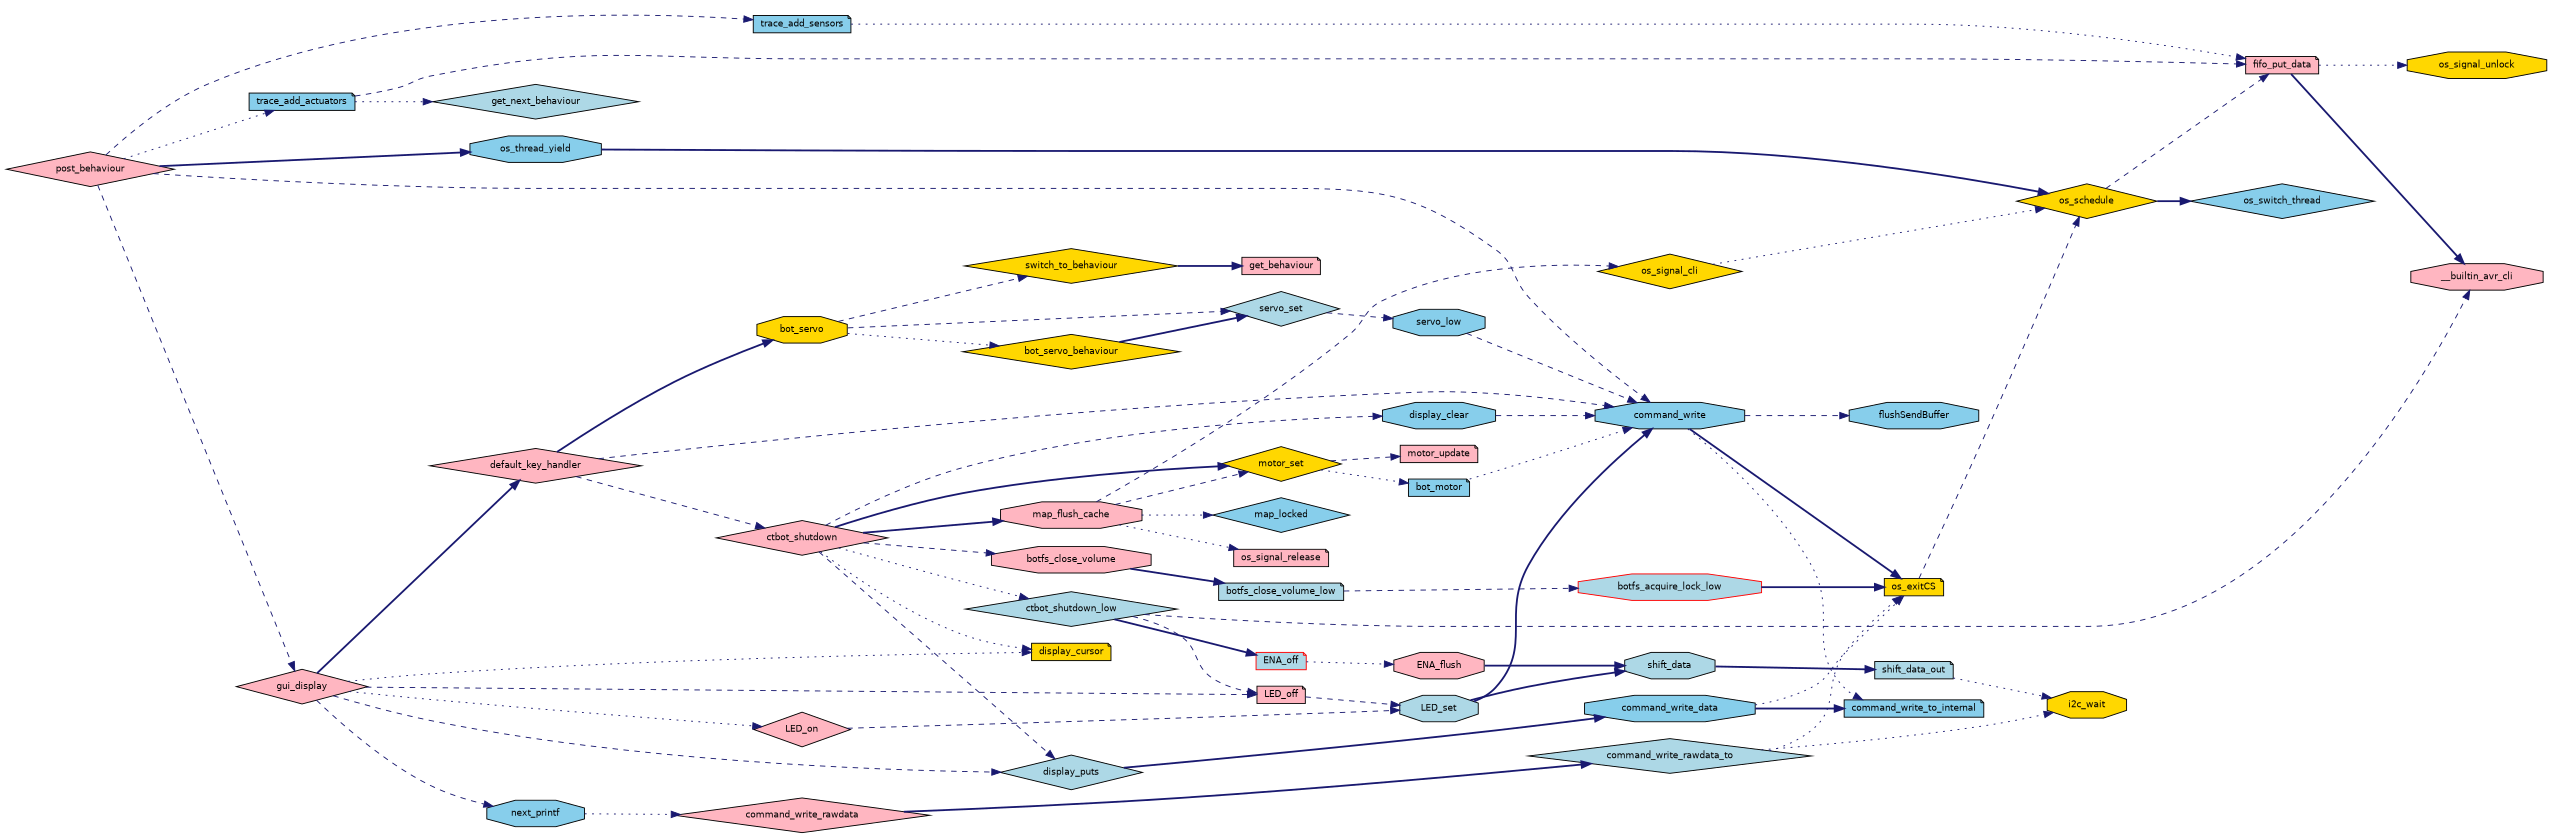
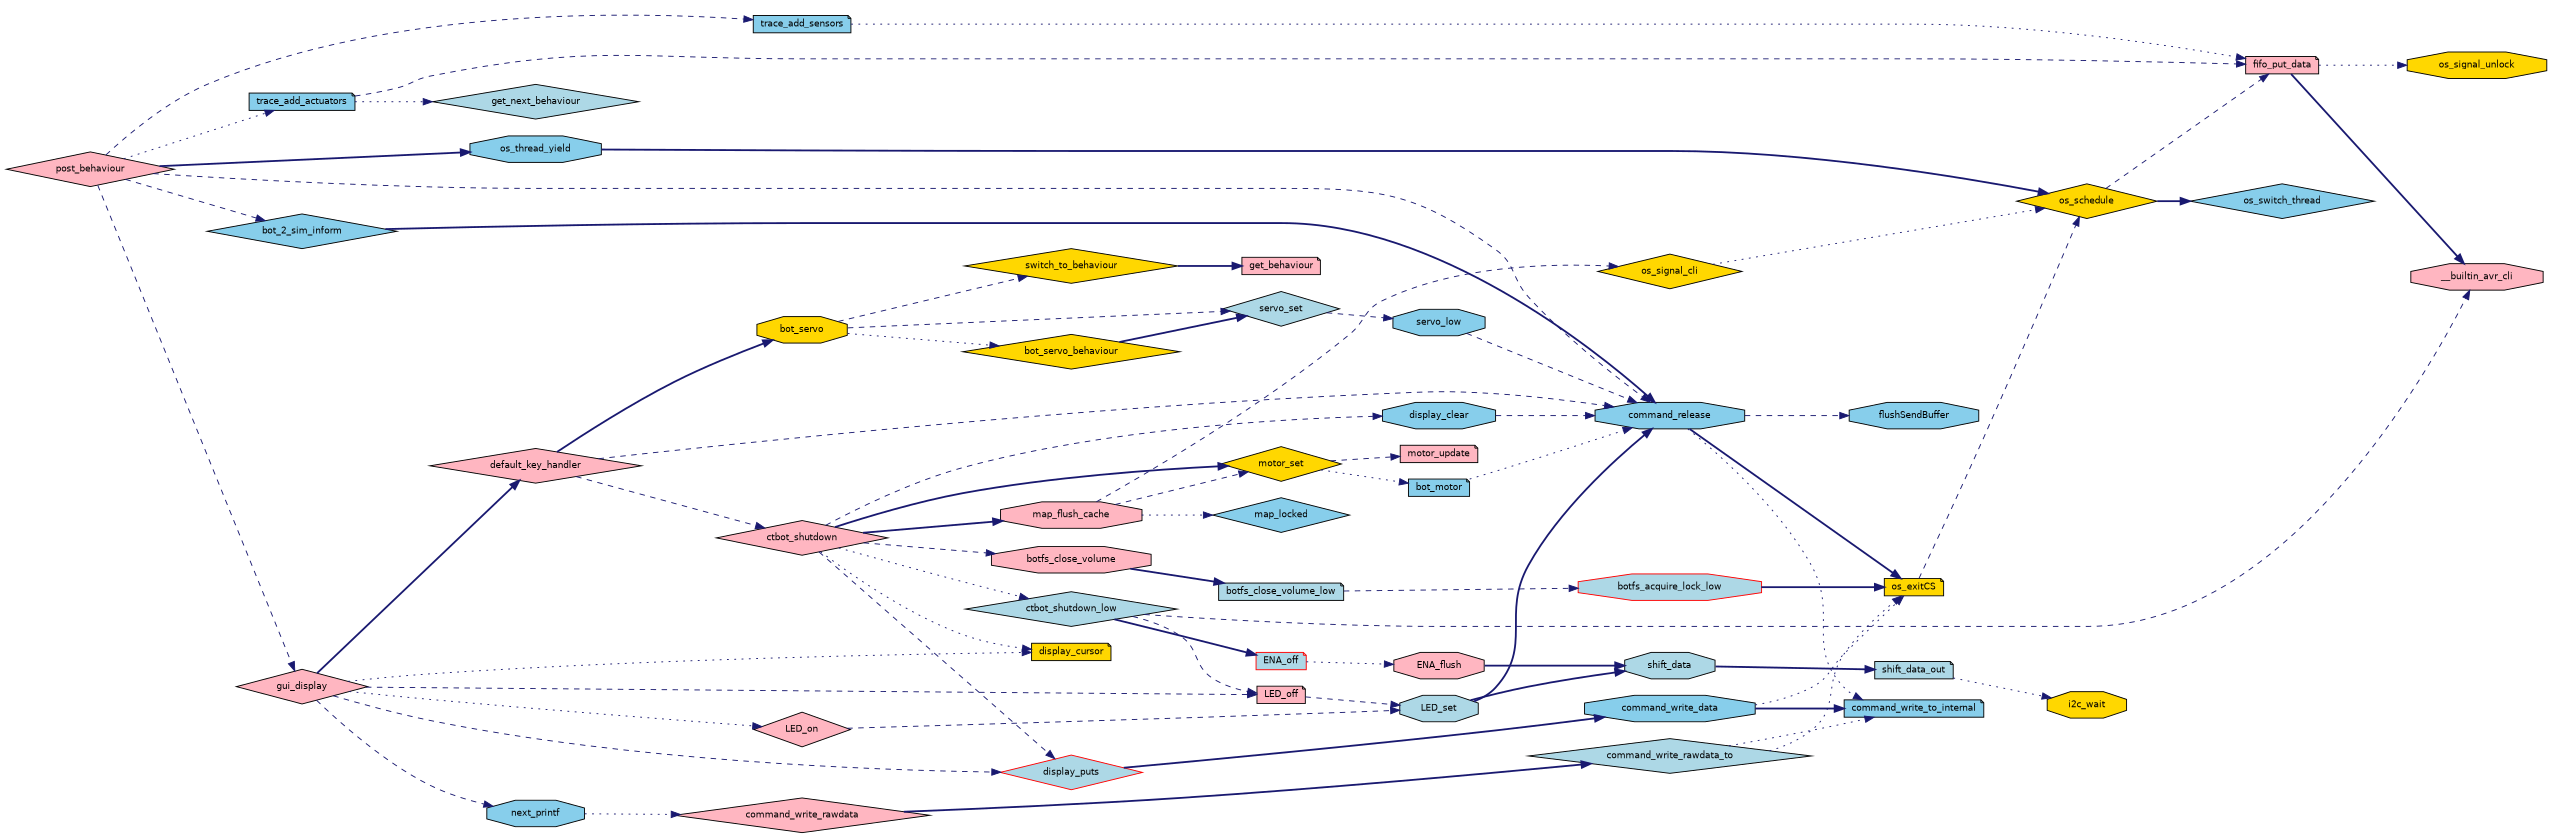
none -> (302, 231)
(1670, 416) -> (1670, 416)
(1281, 558) -> none
(1903, 736) -> (1797, 733)
(1071, 772) -> (1071, 772)
